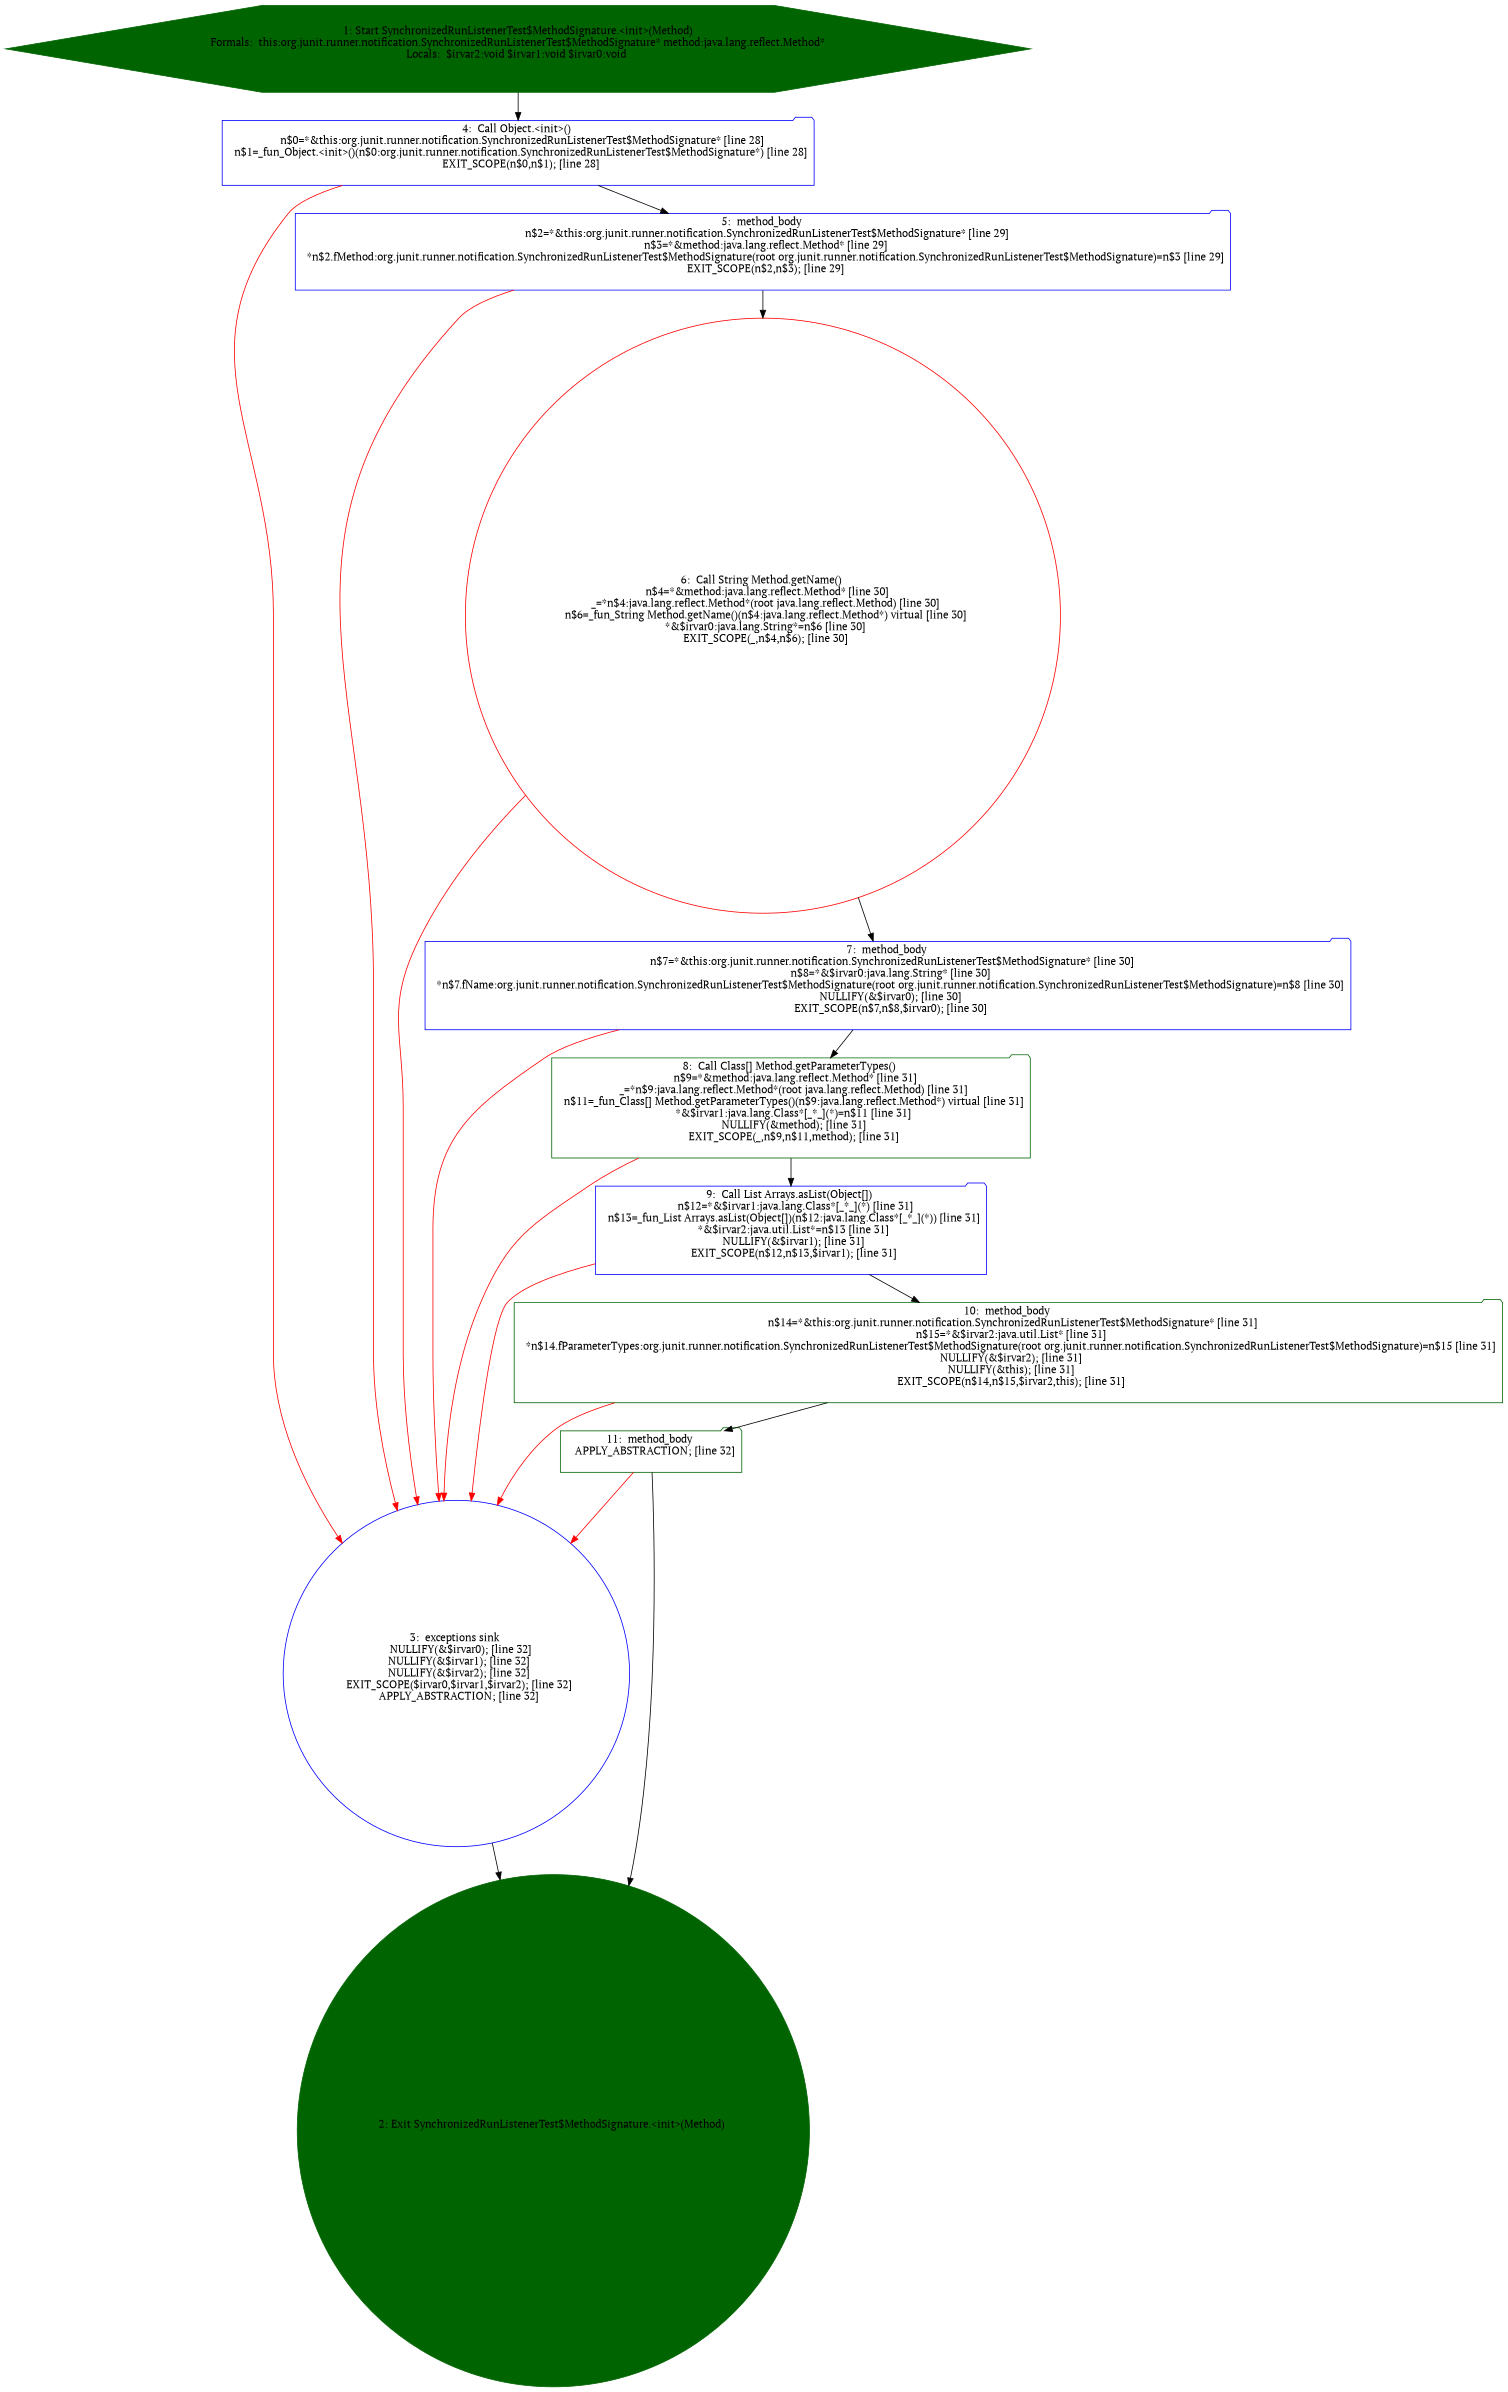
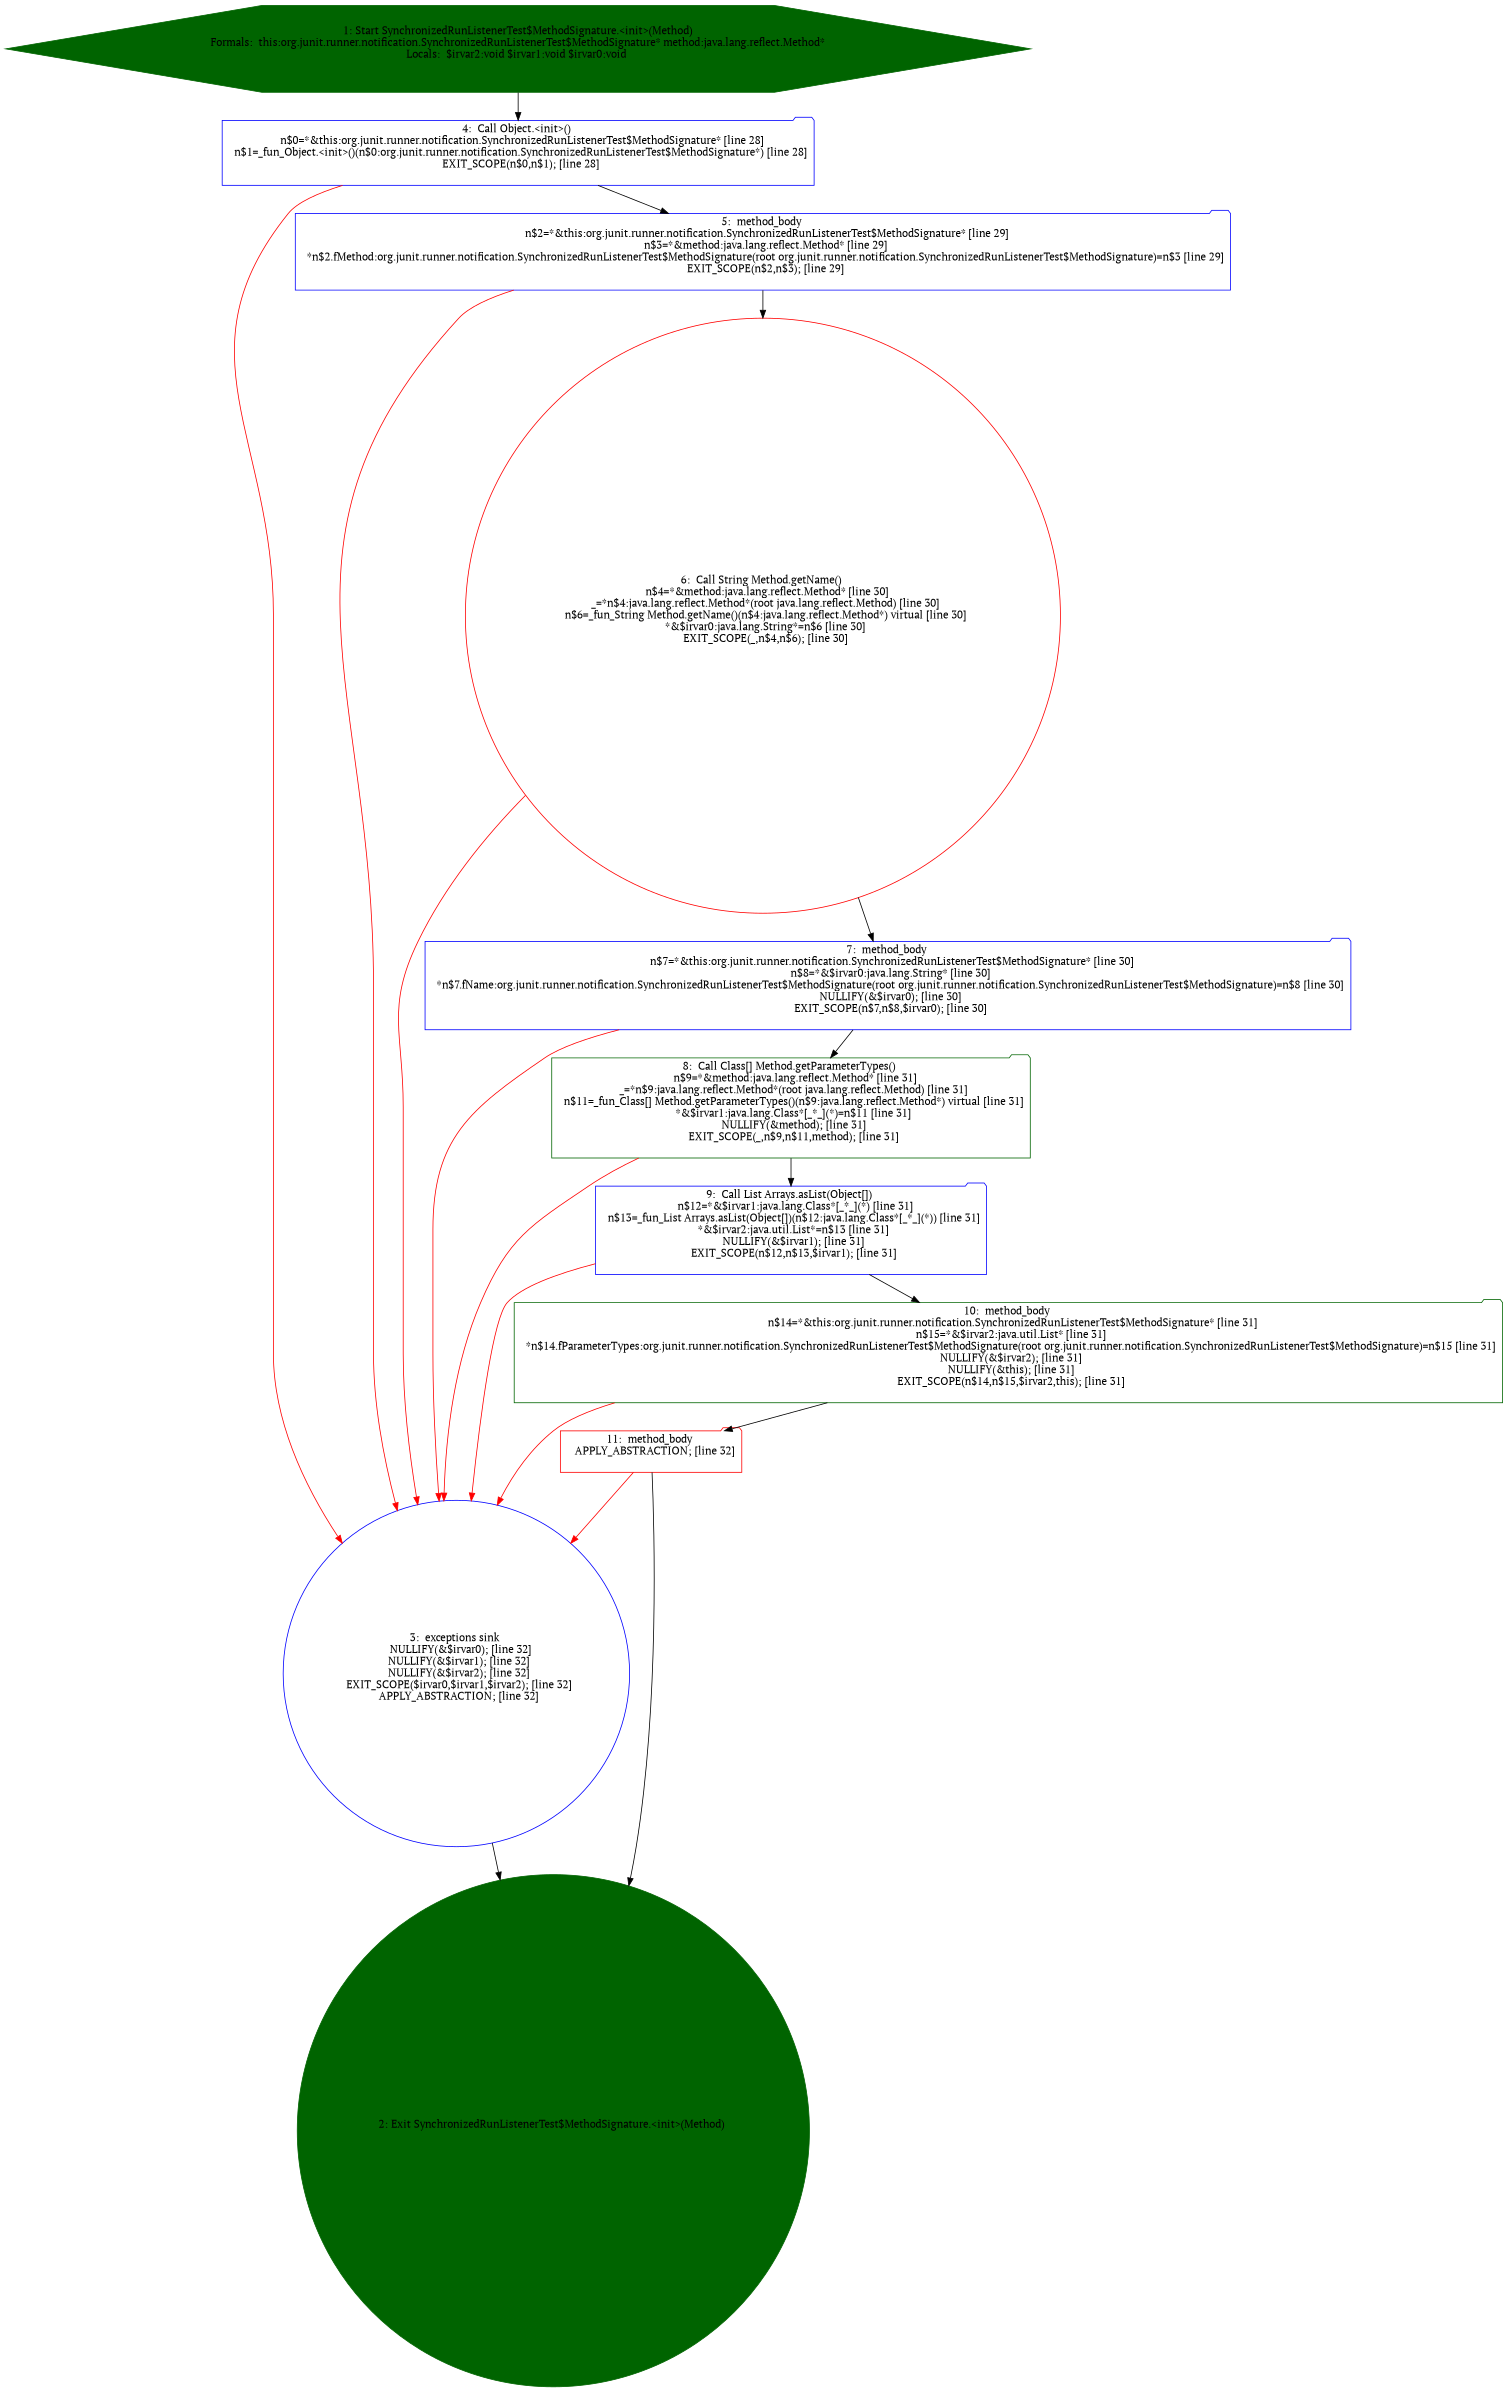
(651, 1452) -> (651, 1452)
